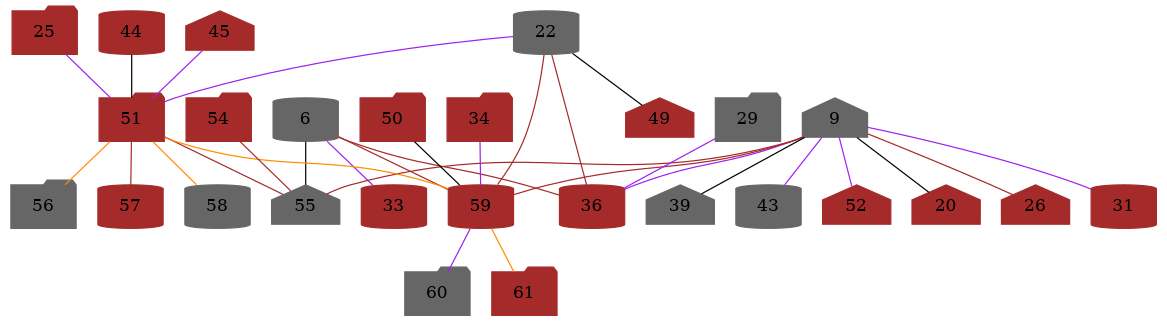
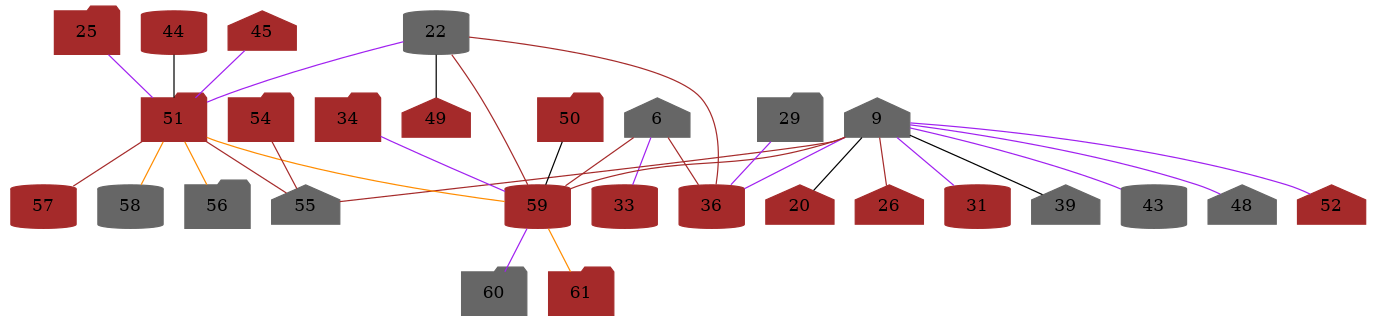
(306, 120) -> (657, 120)
(306, 156) -> none
none -> (1242, 207)
